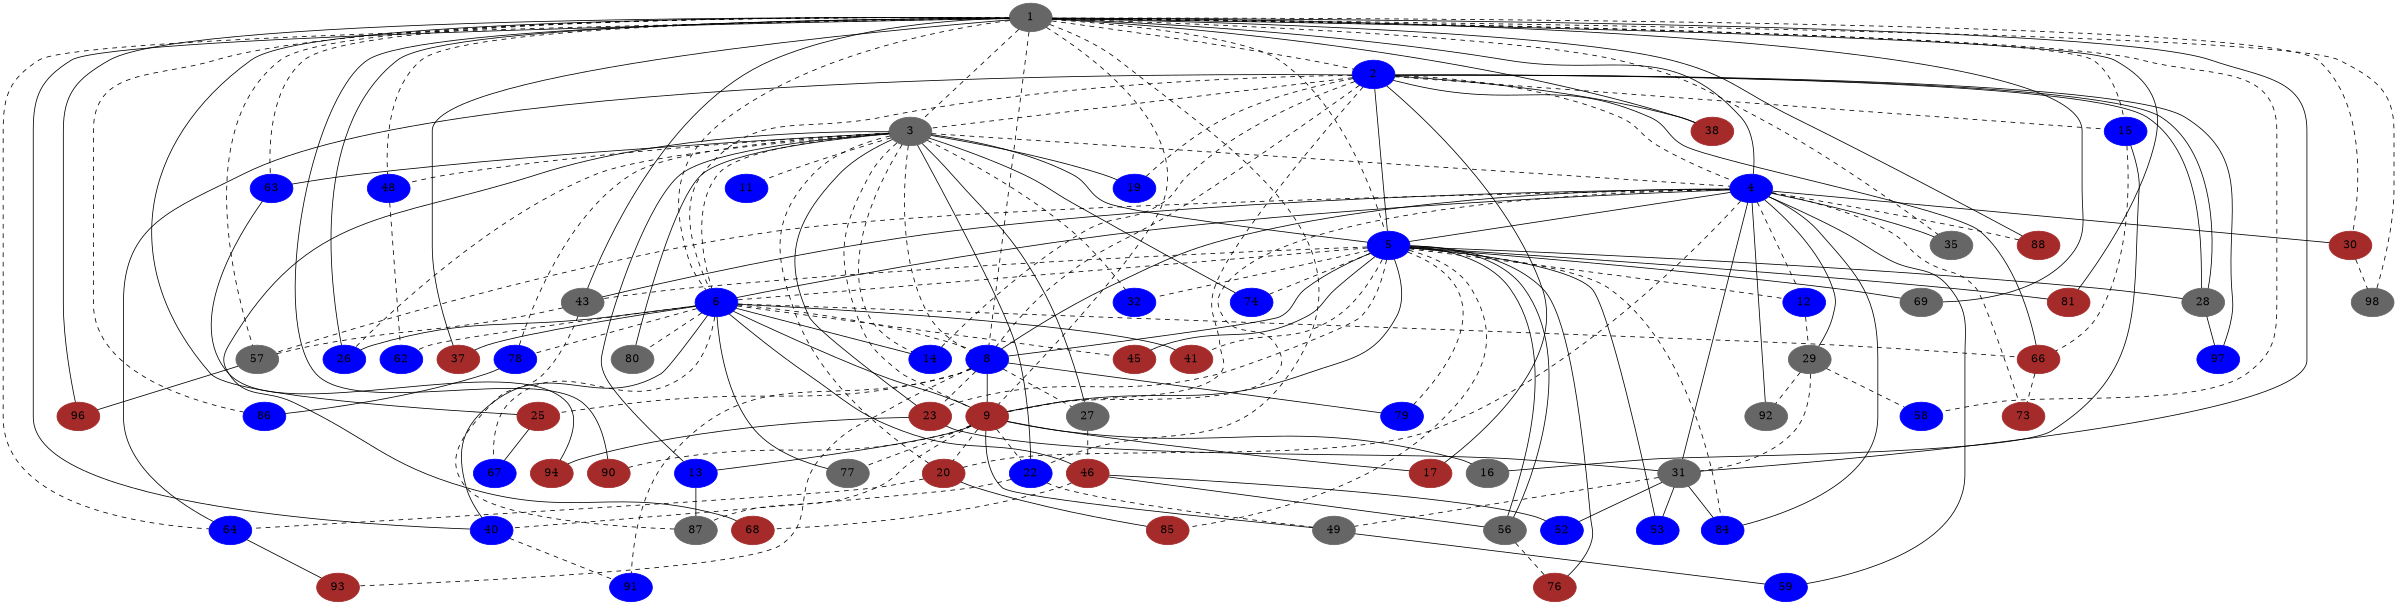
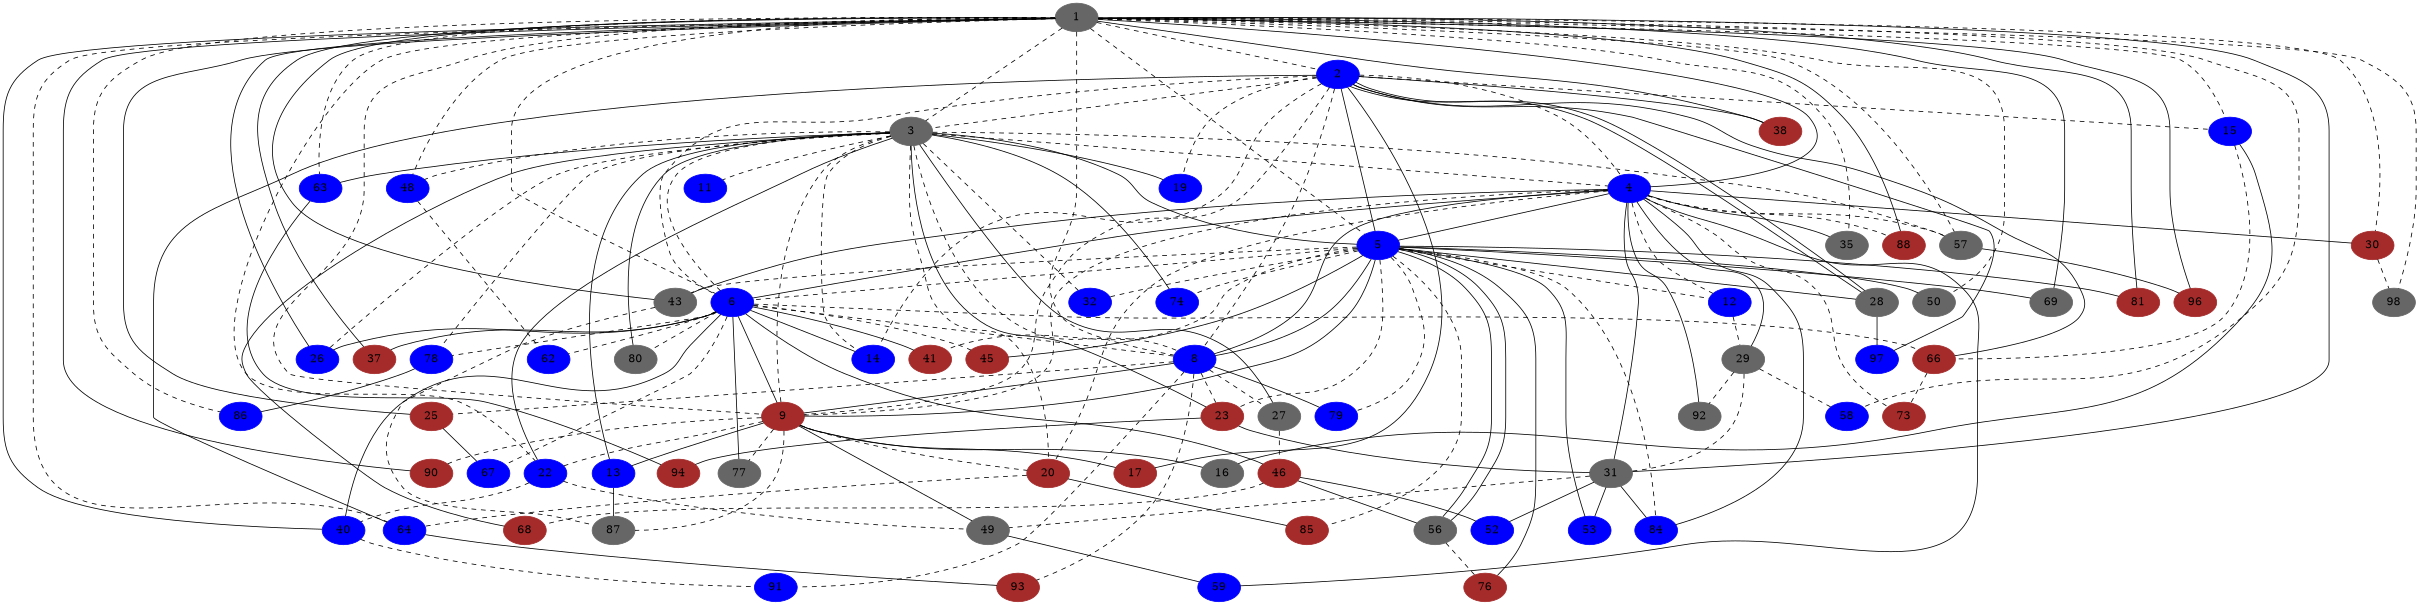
none -> (1934, 302)
(391, 334) -> (1443, 152)
